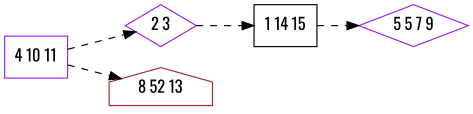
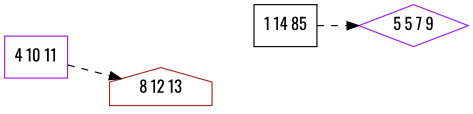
(161, 26) -> none
(285, 26) -> (285, 26)
(161, 89) -> (161, 89)
